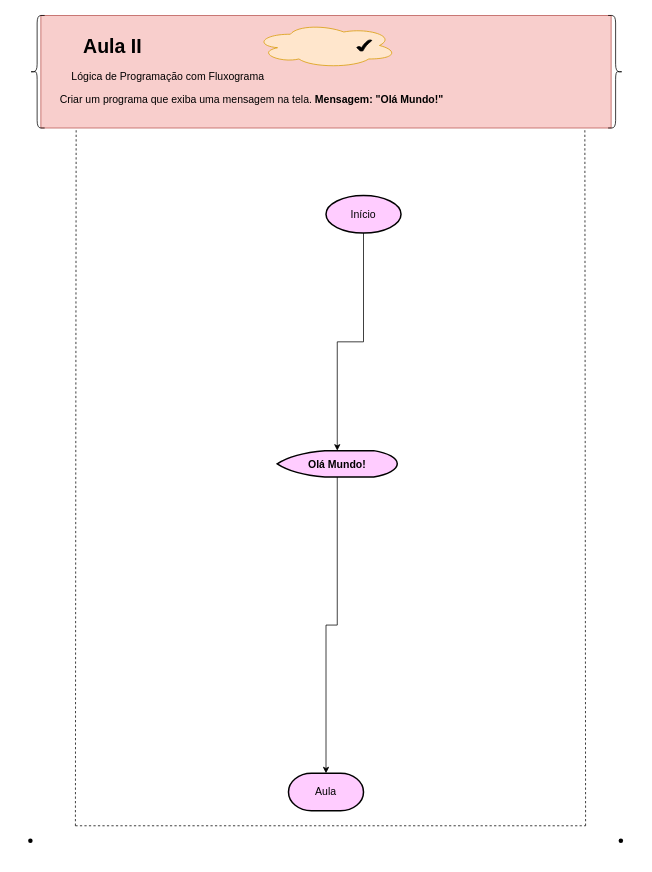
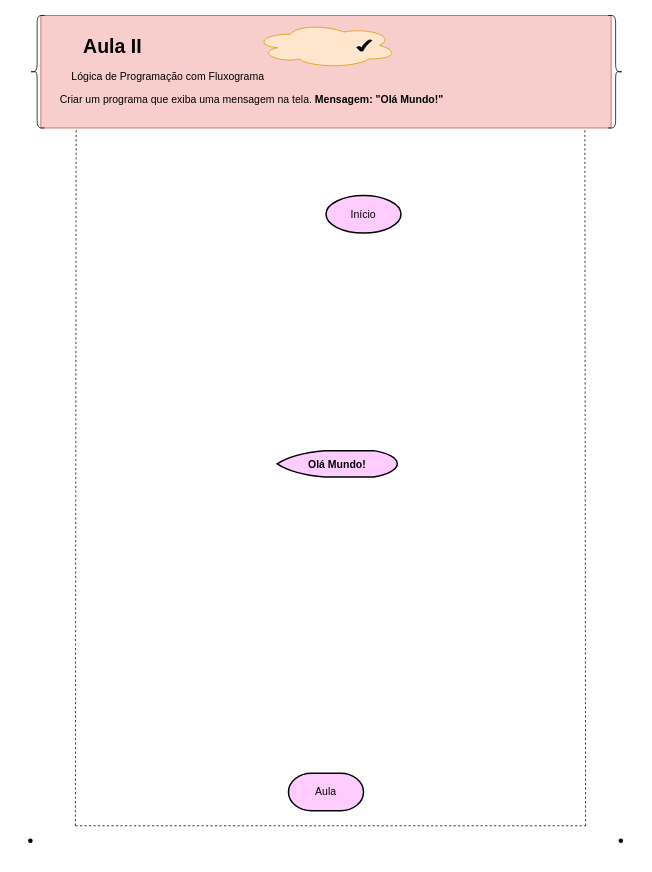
(353, 342) -> none
(337, 557) -> none
